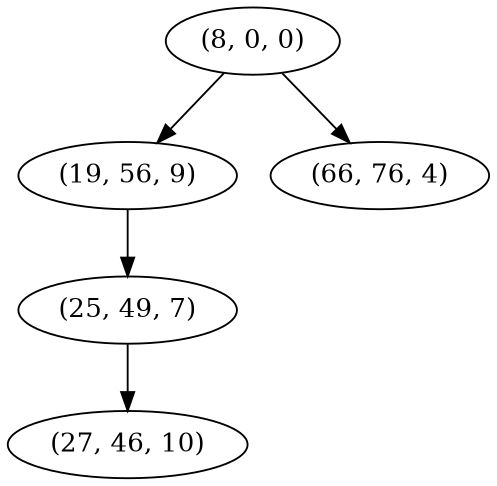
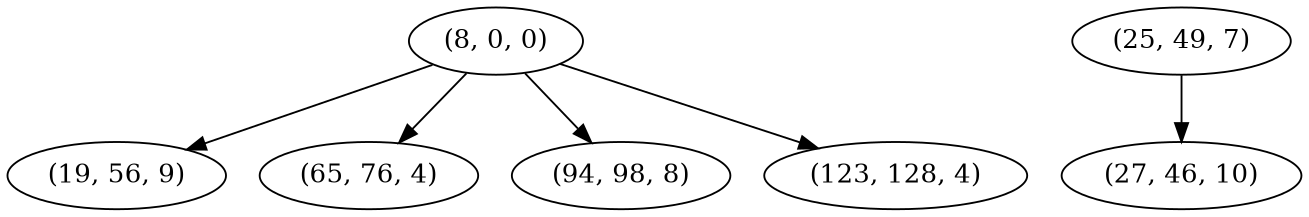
(380, 176) -> (369, 176)
none -> (621, 176)
none -> (896, 176)
(128, 234) -> none
